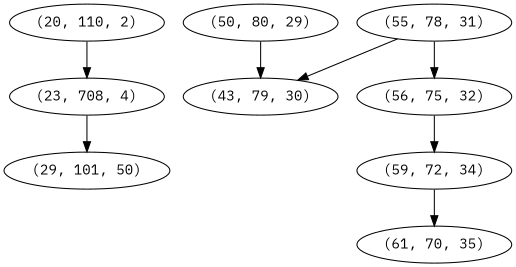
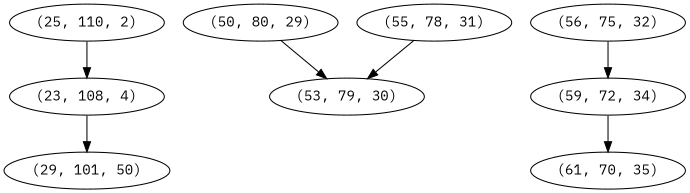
(87, 23) -> (87, 23)
(434, 55) -> none
(87, 97) -> (87, 97)
(261, 97) -> (347, 97)
